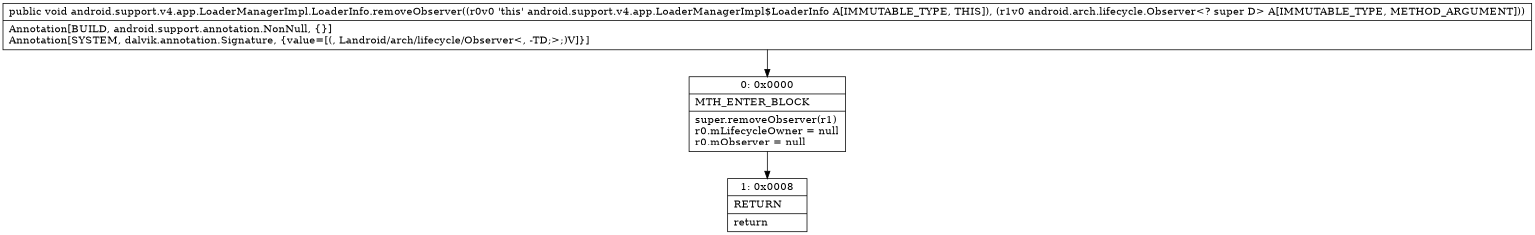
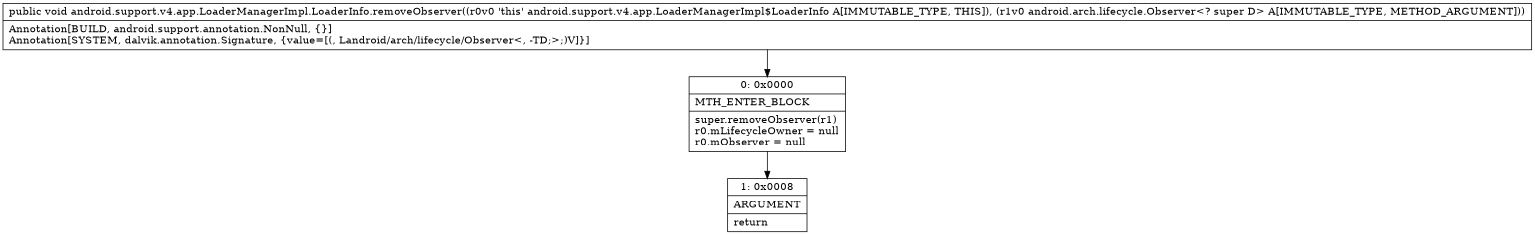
(758, 204) -> (767, 204)
